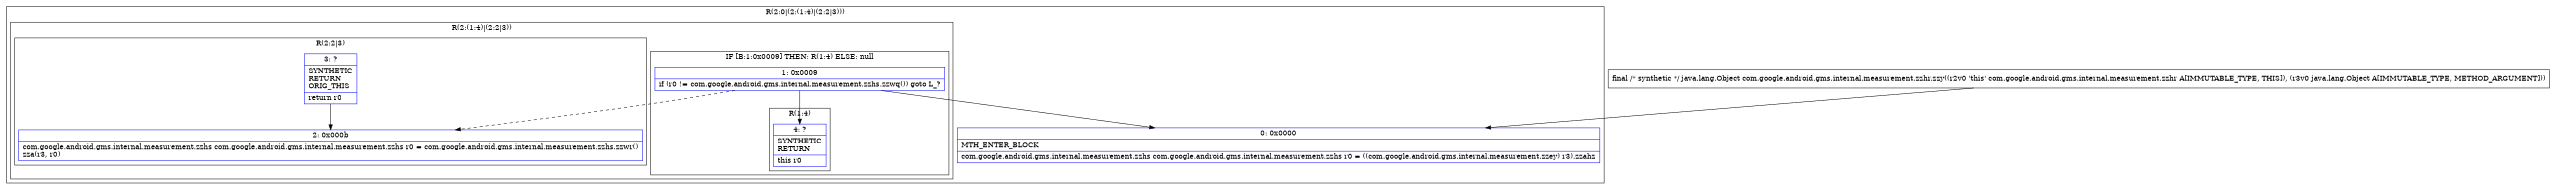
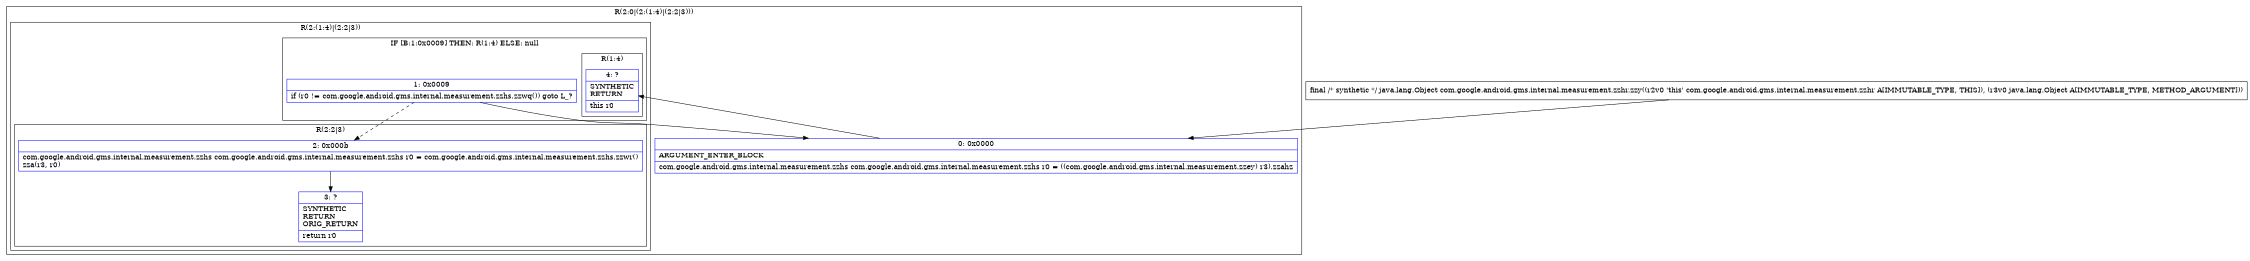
(329, 86) -> (331, 224)
(800, 105) -> (762, 118)
(331, 114) -> (331, 179)
(1000, 145) -> (712, 155)
